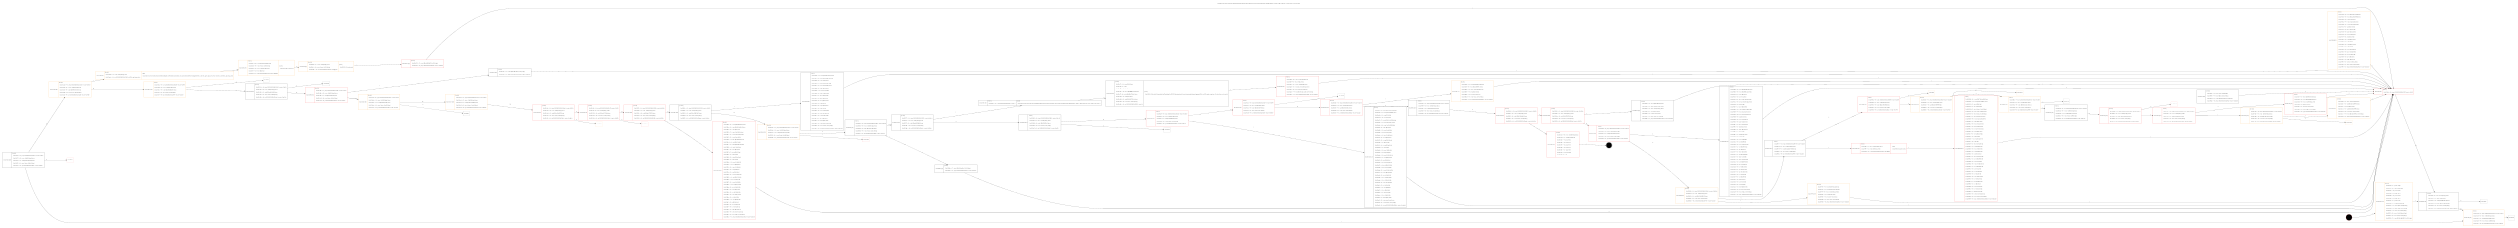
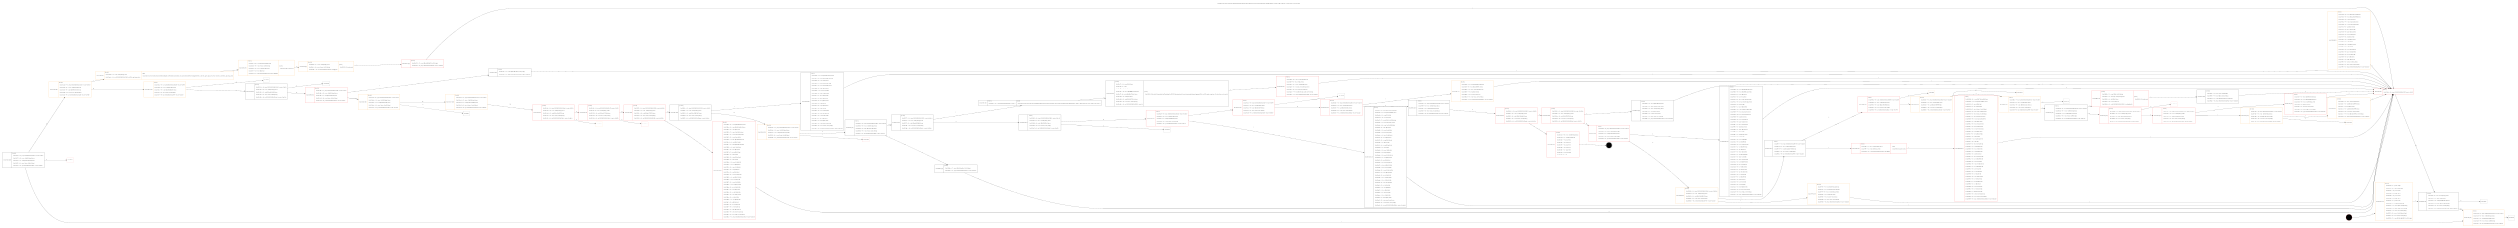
none -> (2120, 98)
